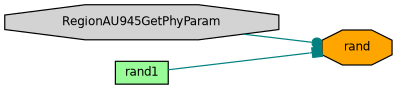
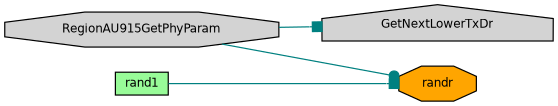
(142, 22) -> (142, 30)
none -> (438, 25)
(357, 48) -> (438, 84)
